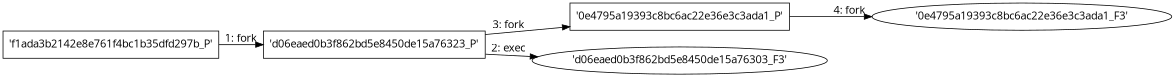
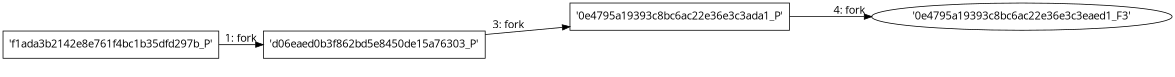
(1022, 17) -> (1022, 17)
(374, 45) -> (374, 45)
(680, 61) -> none
